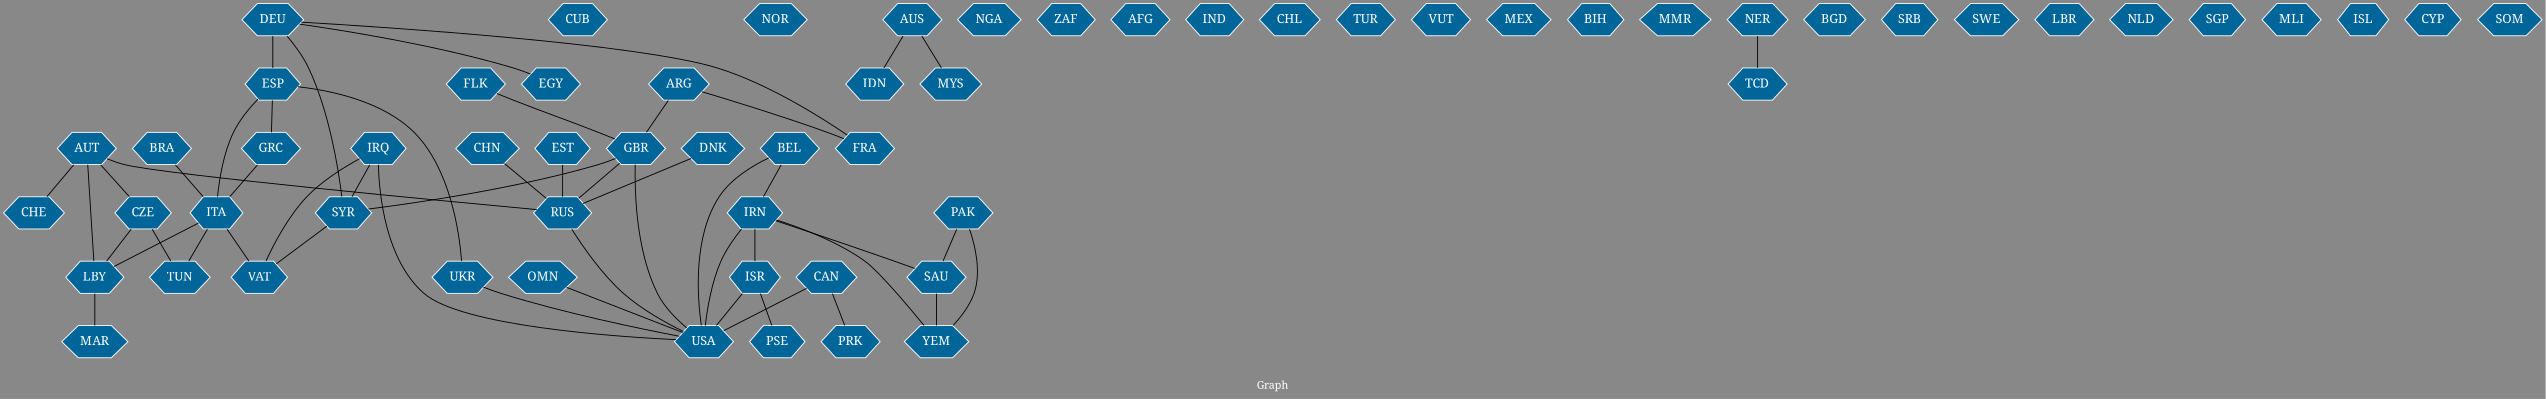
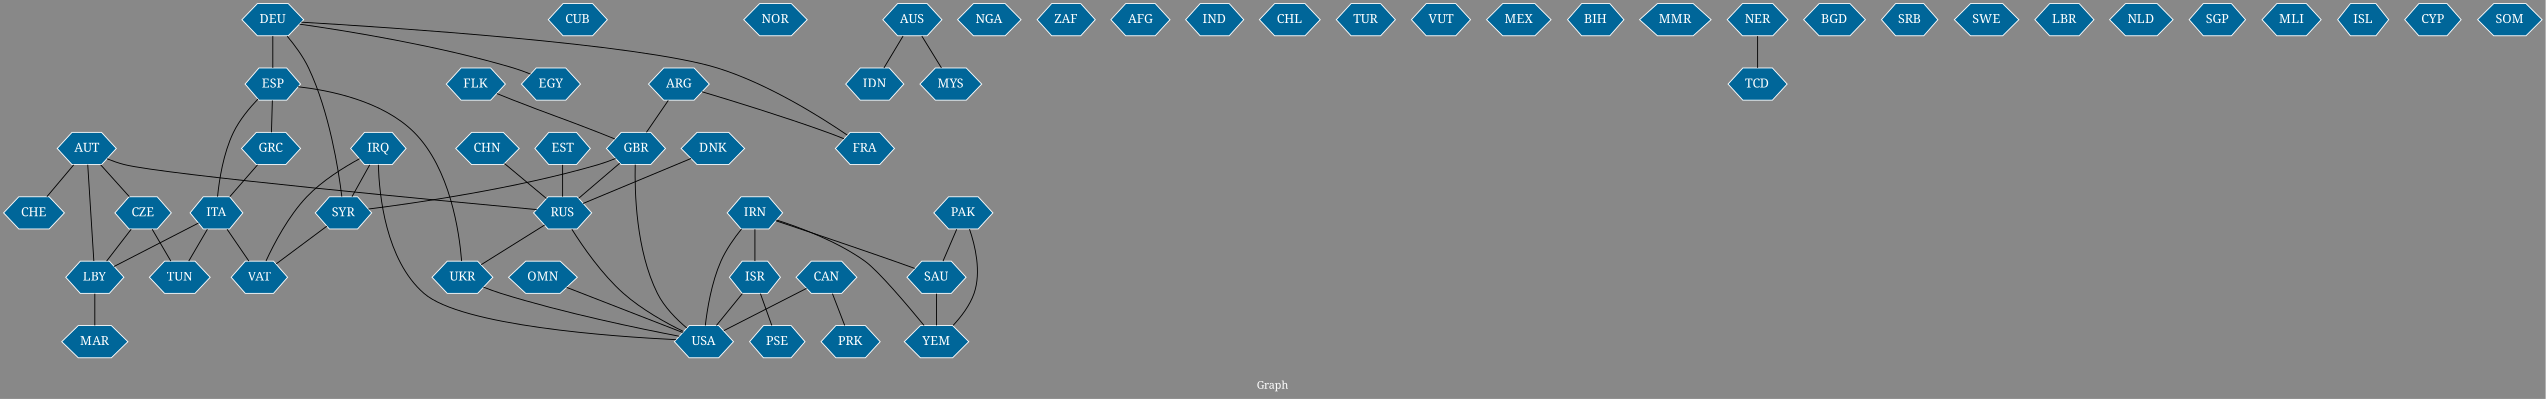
(162, 148) -> none
(790, 148) -> none
none -> (513, 245)
